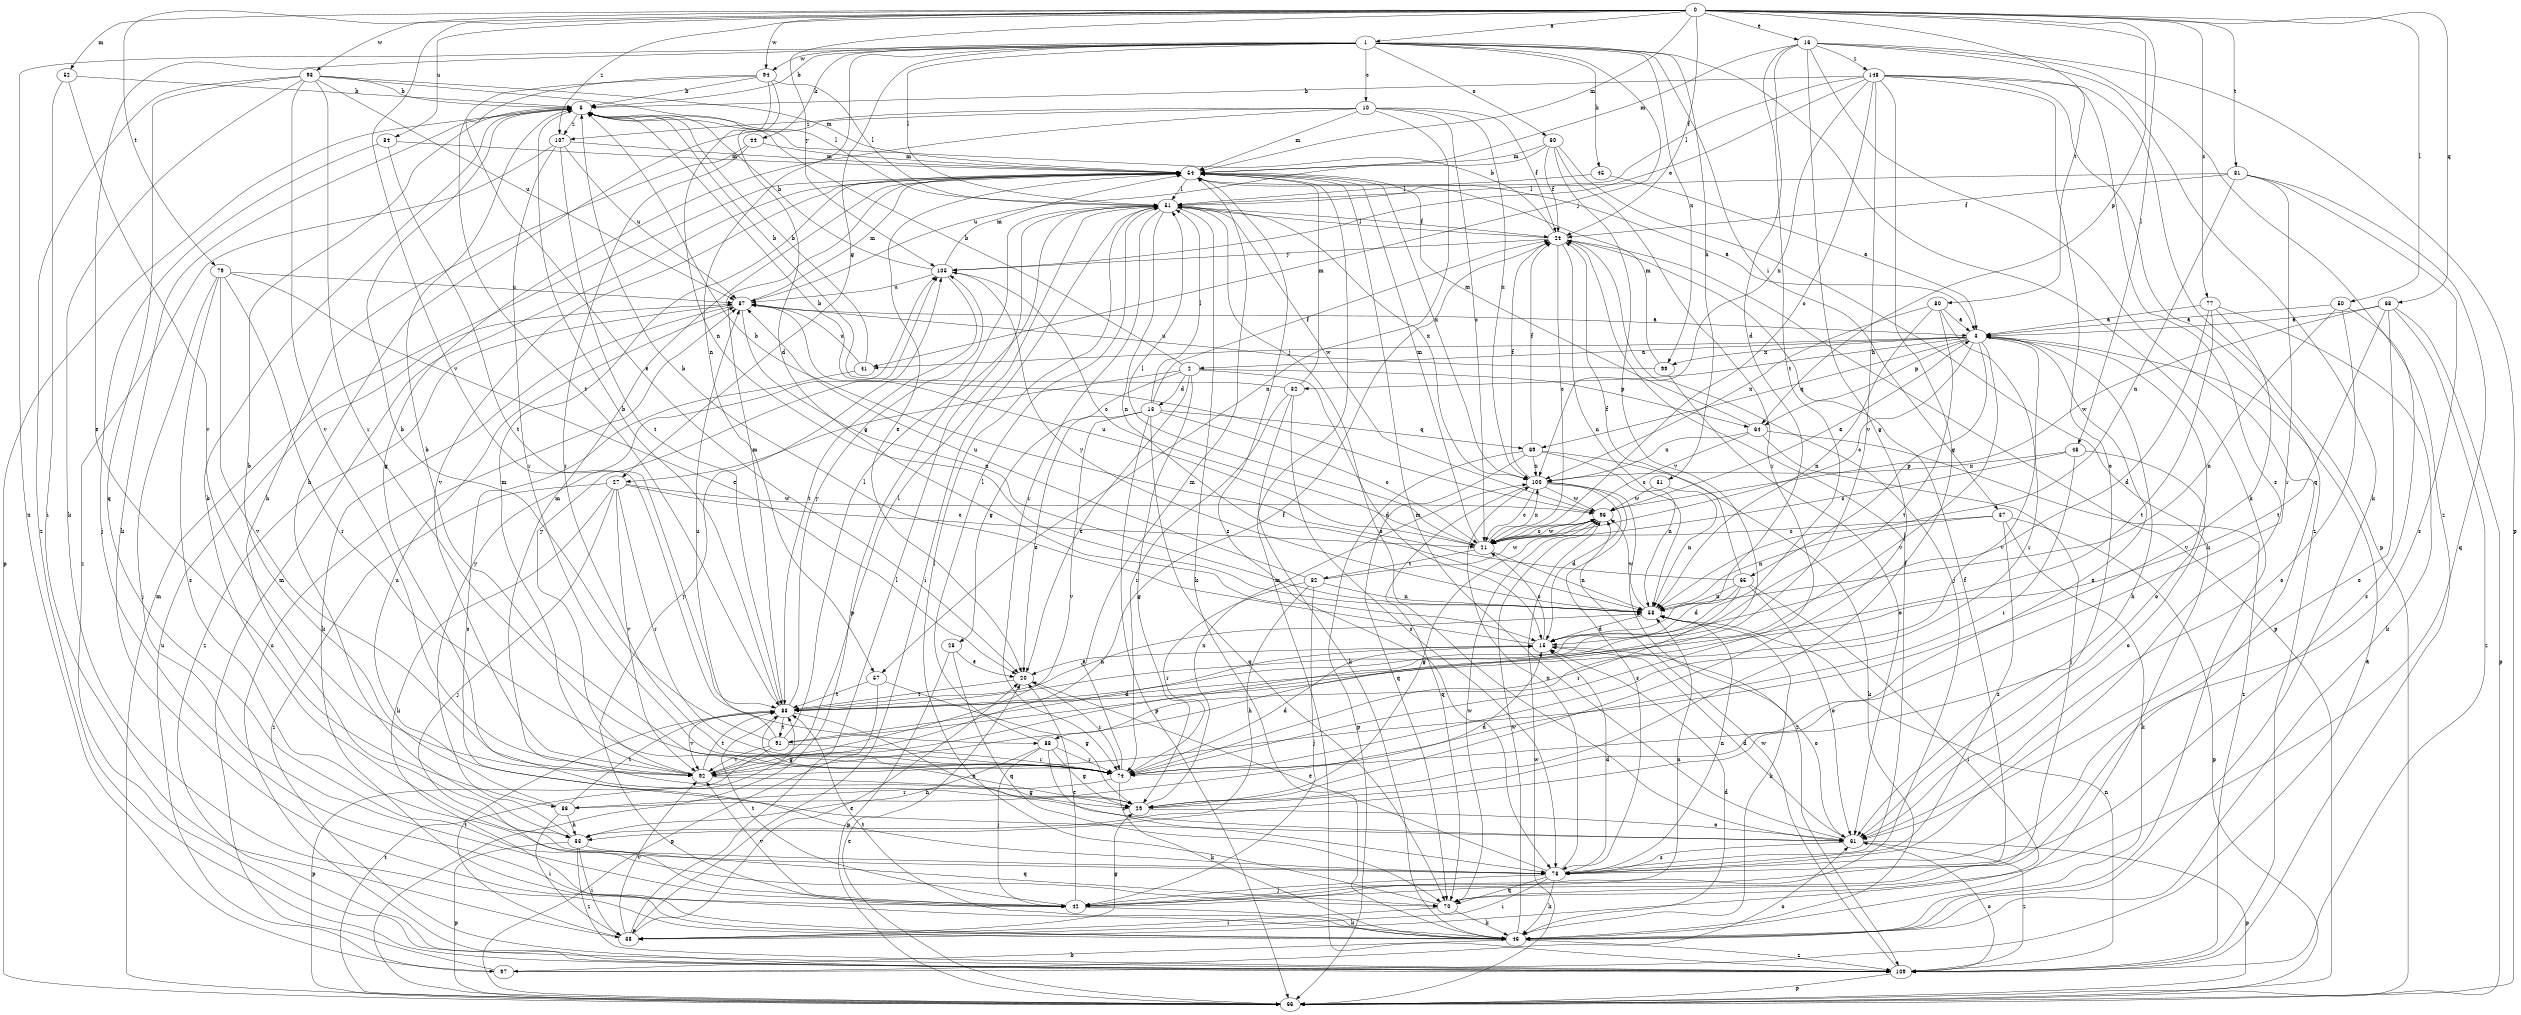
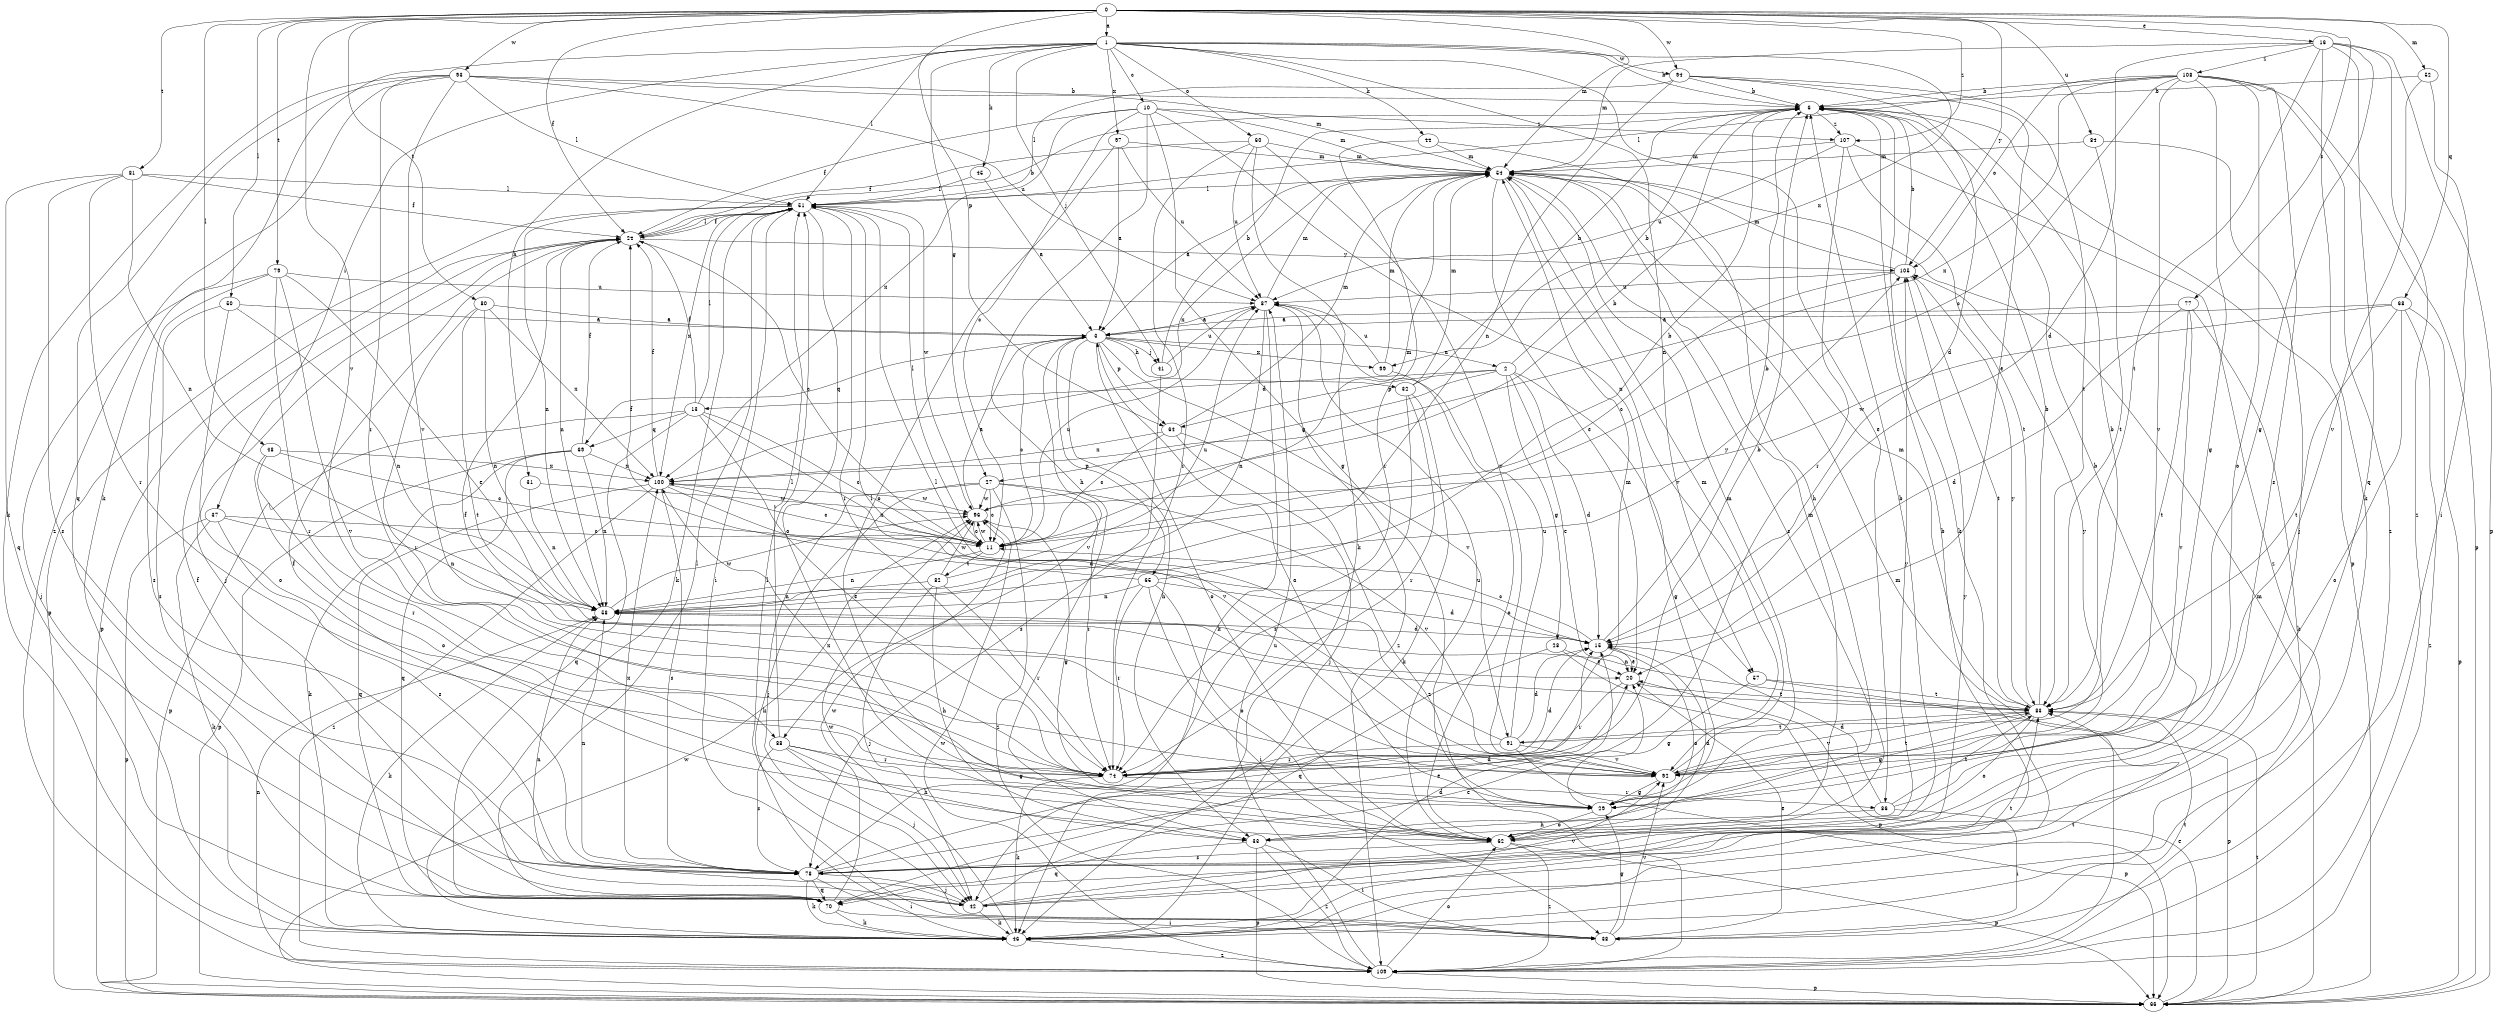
(1874, 75) -> (2188, 75)
(1043, 500) -> (883, 622)
(1484, 548) -> (990, 548)
(1853, 842) -> (1501, 842)
(1012, 956) -> (1729, 846)
